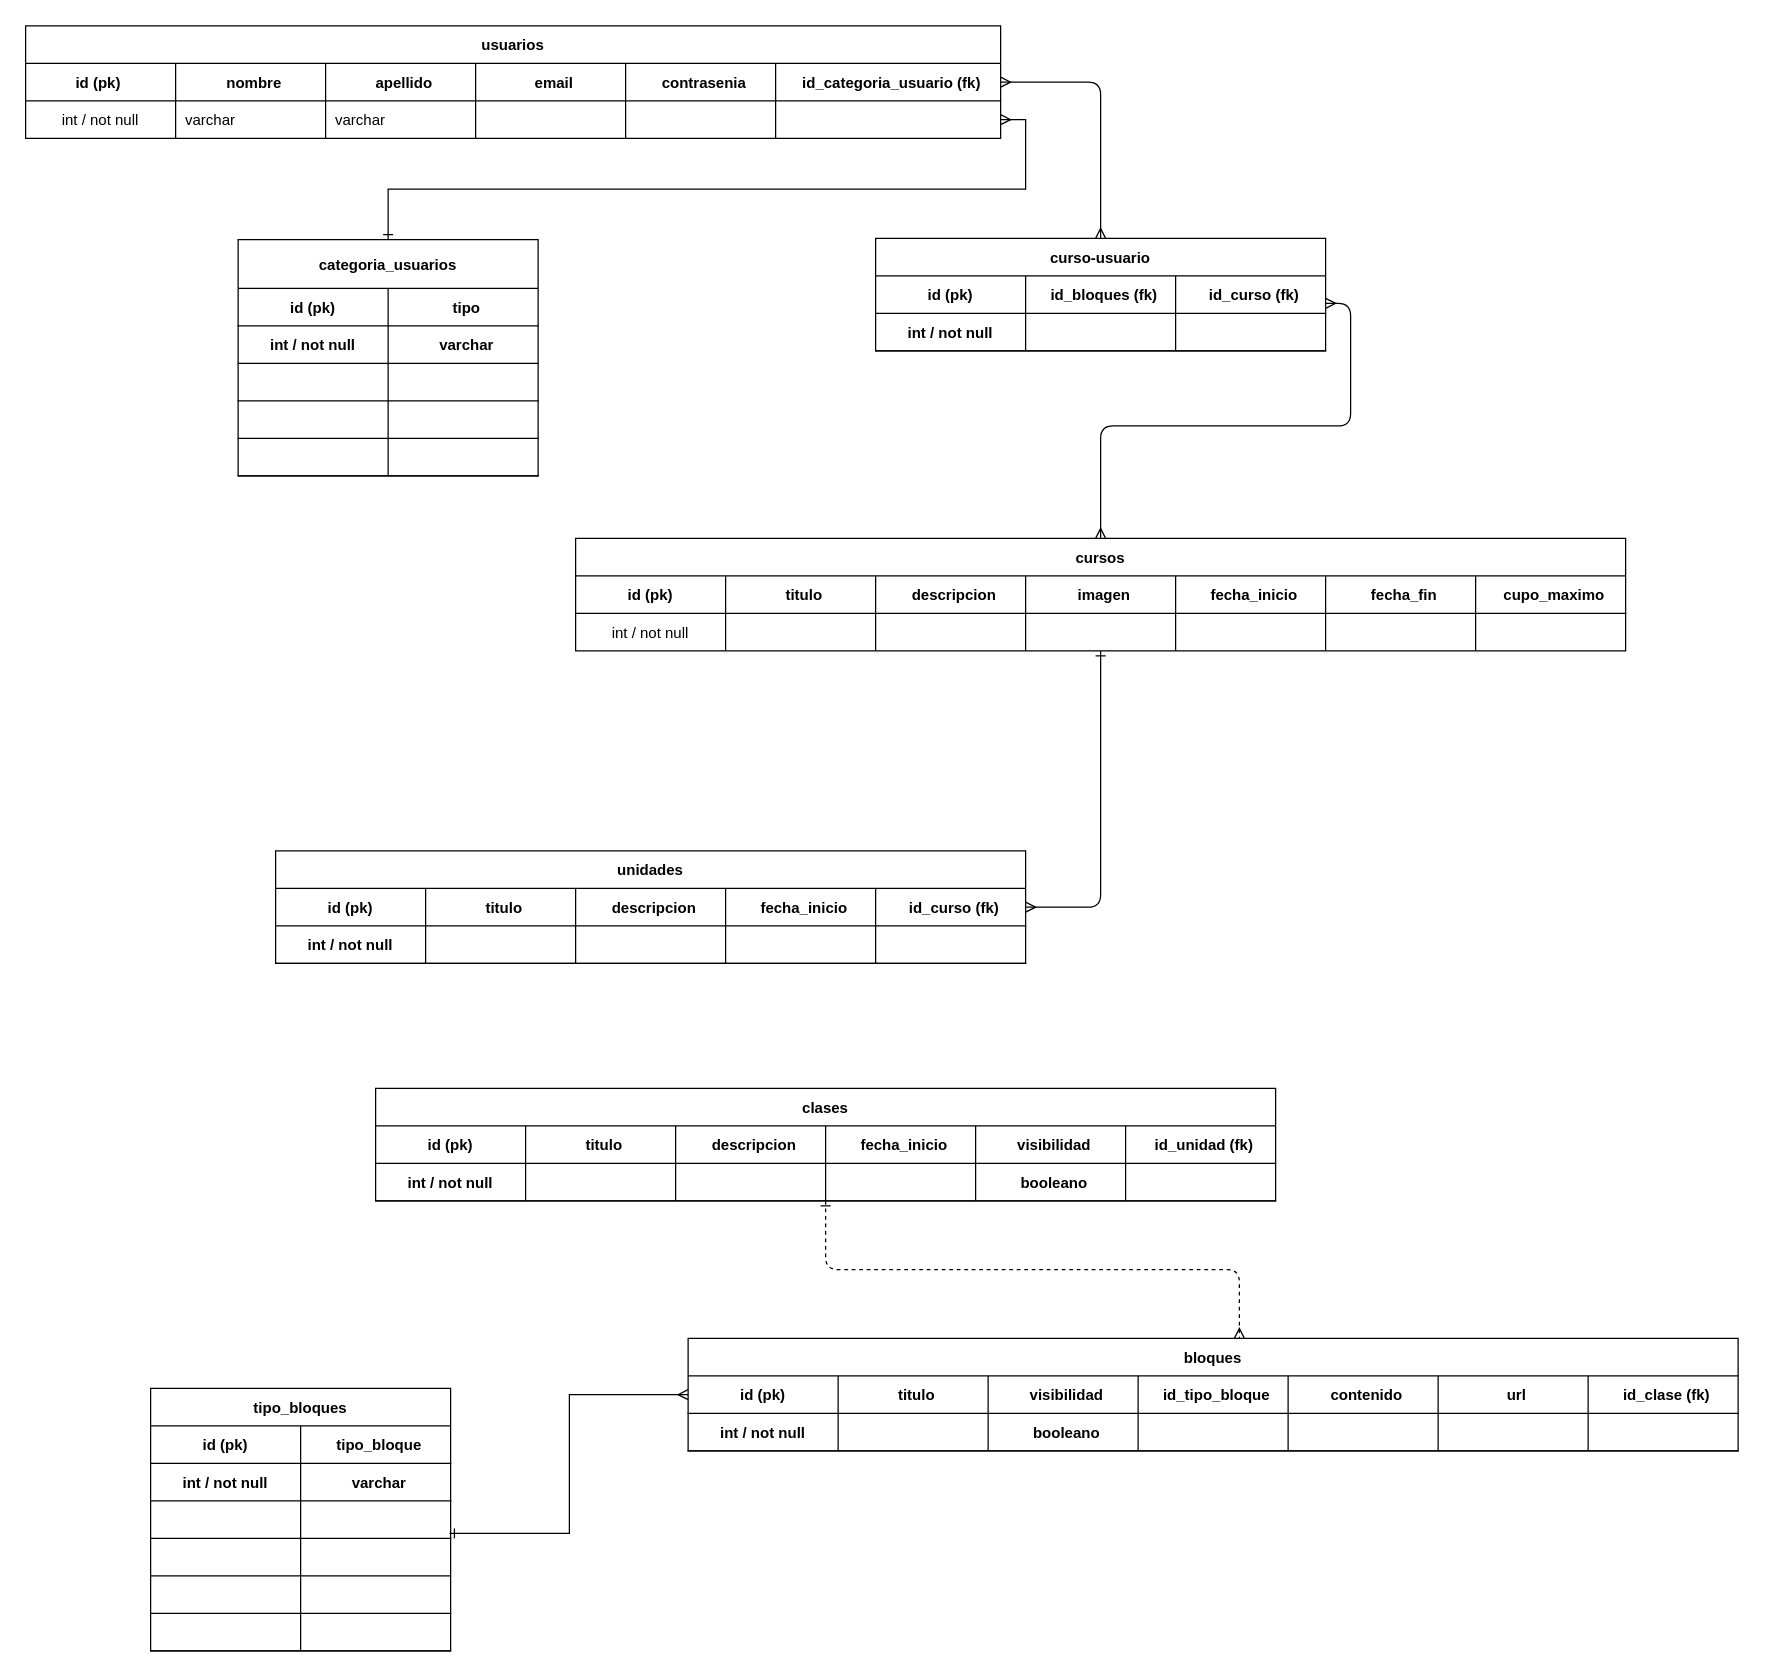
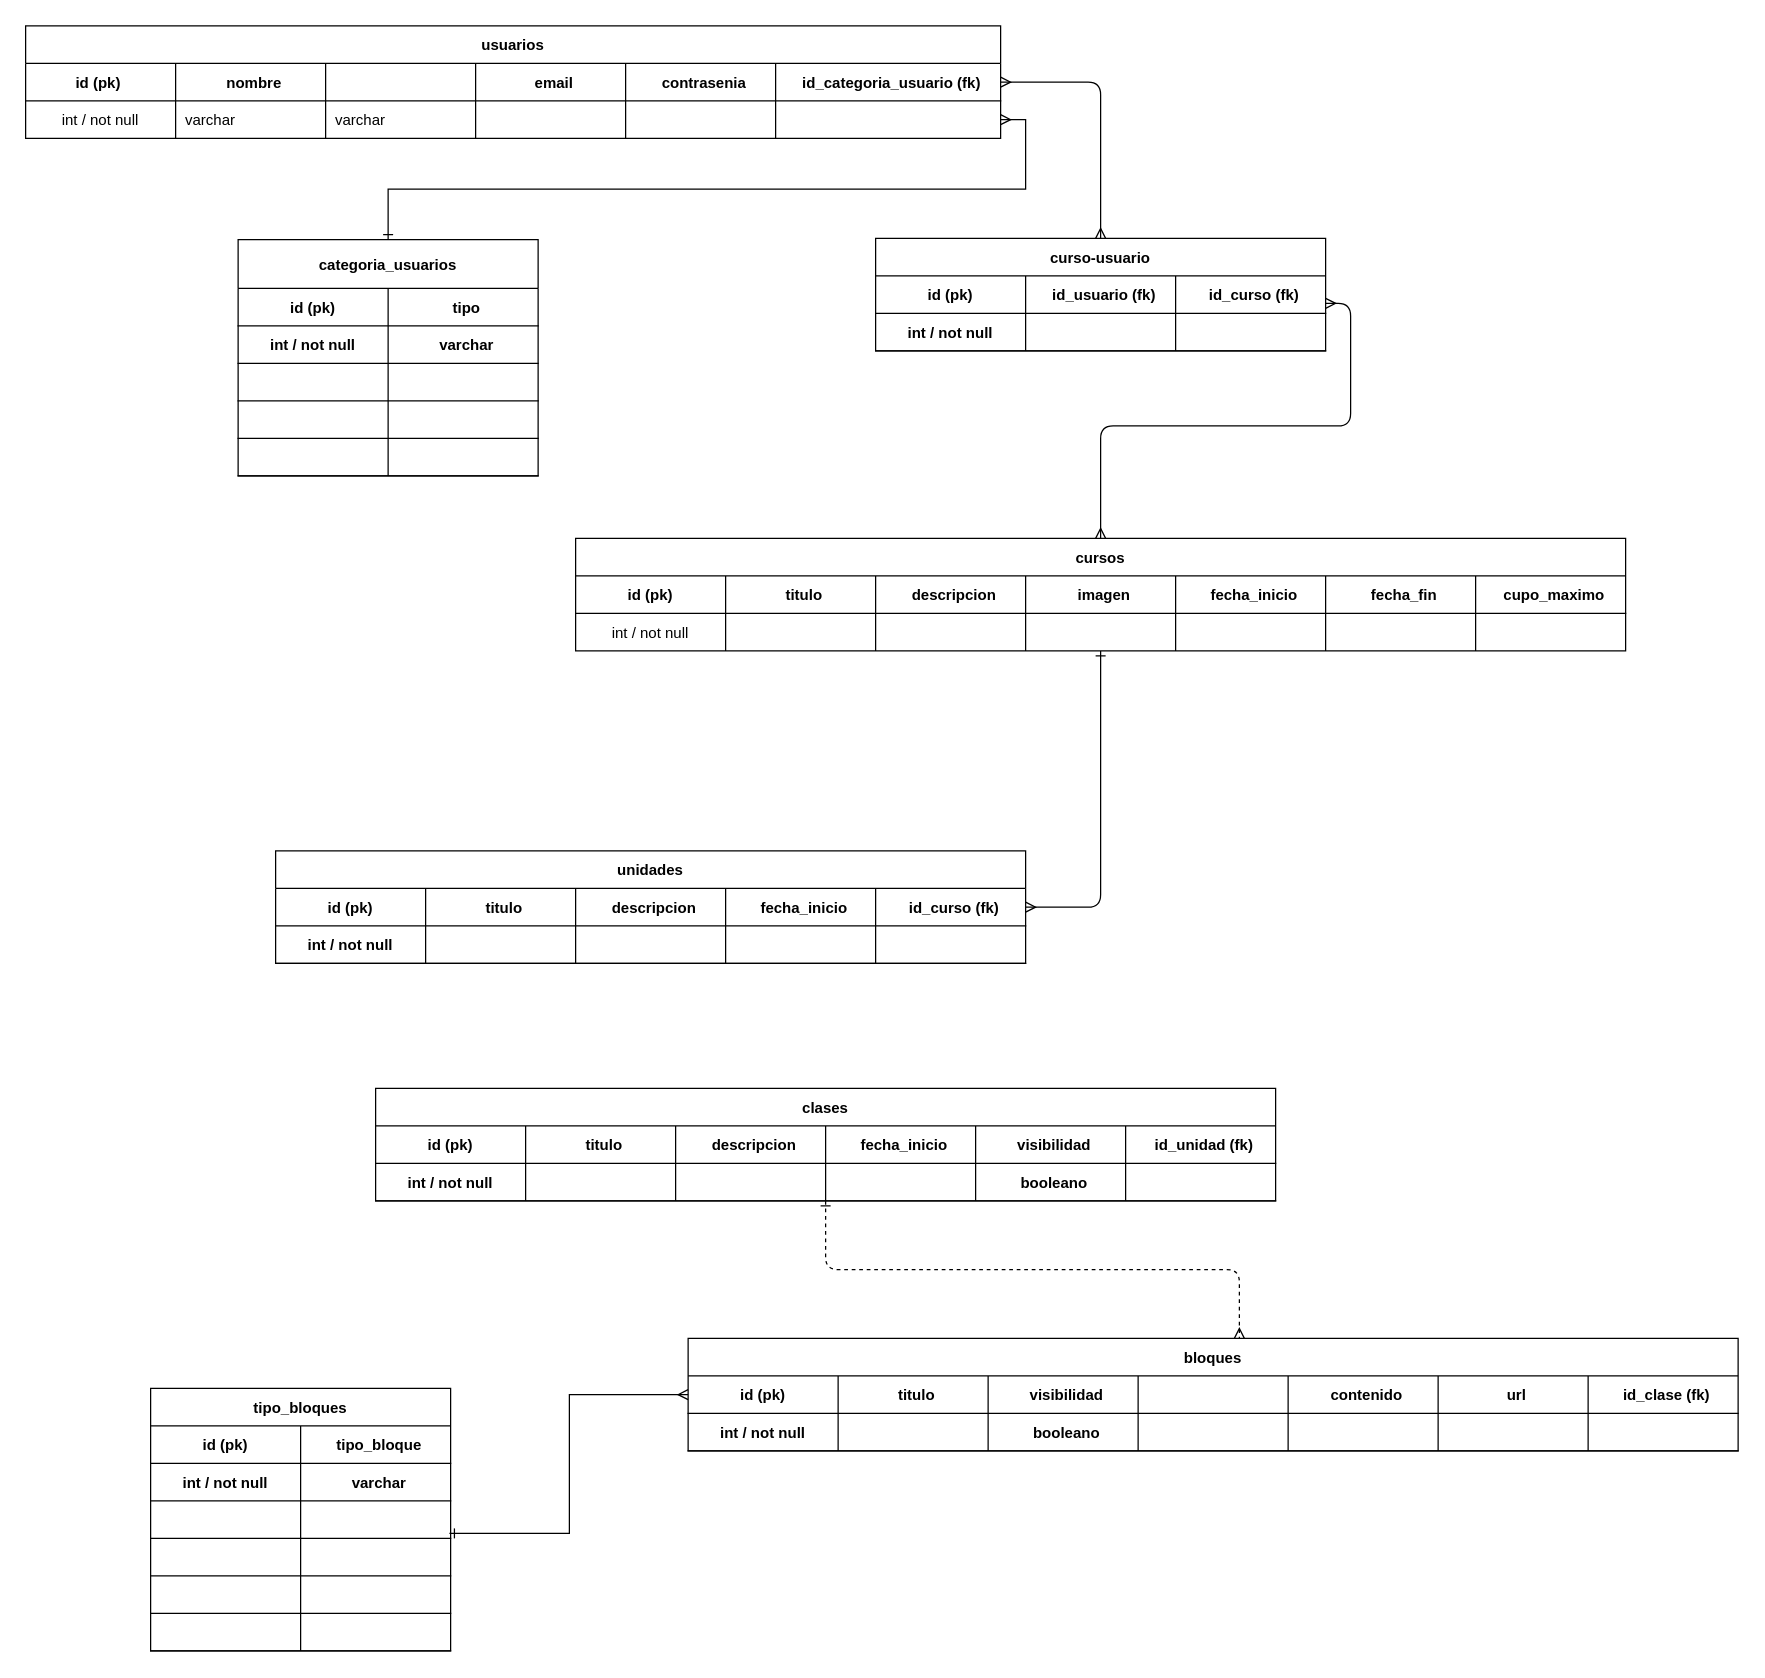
(401, 82) -> none
(1104, 295) -> (1104, 295)
(1213, 1394) -> none
